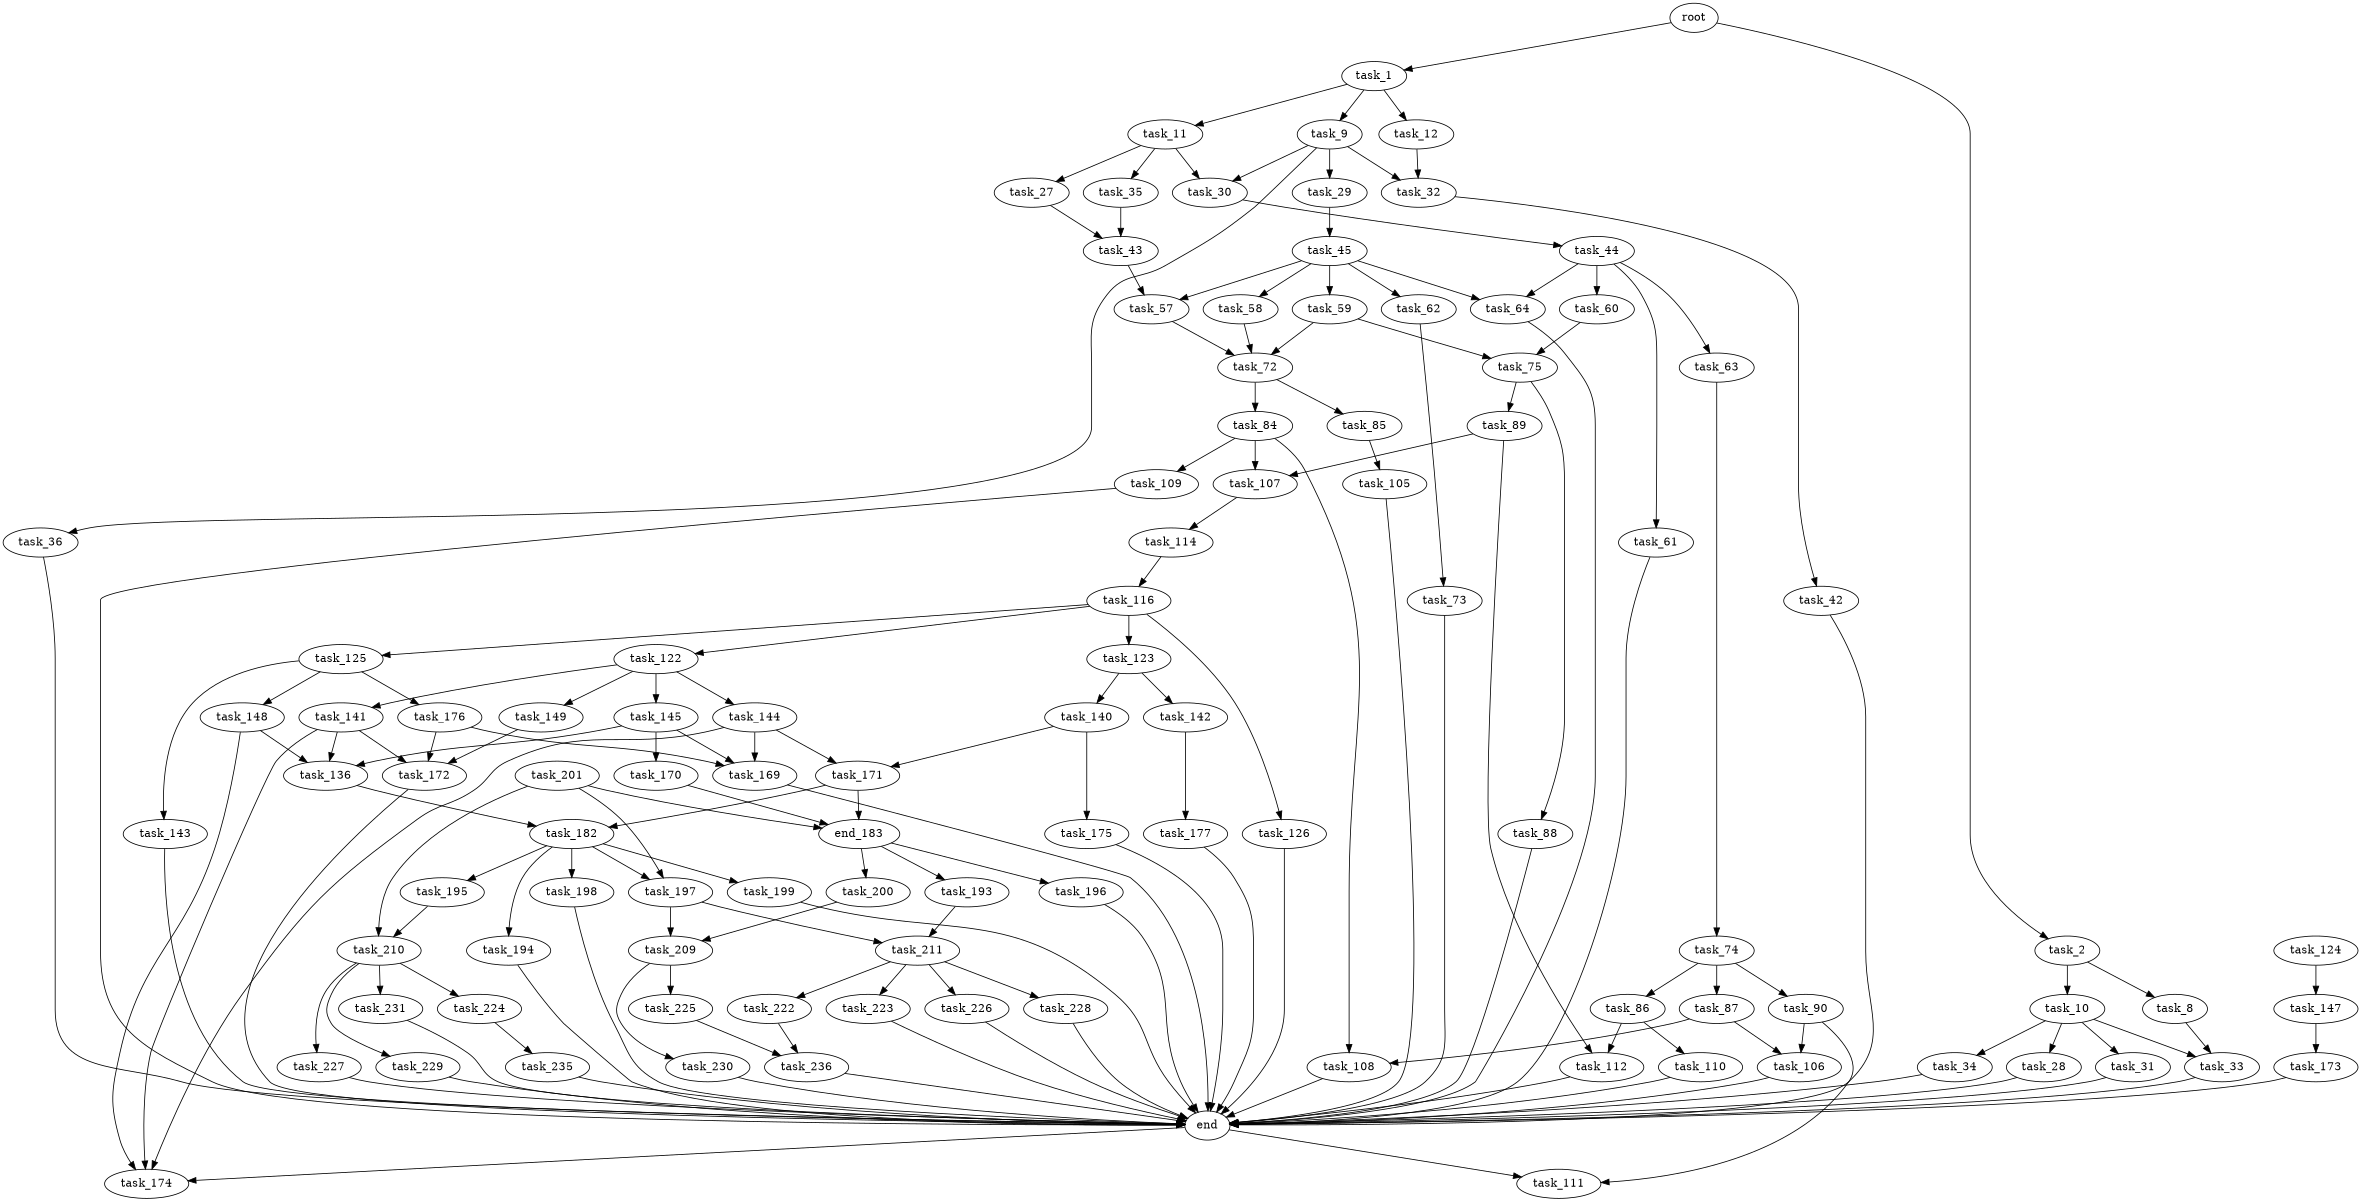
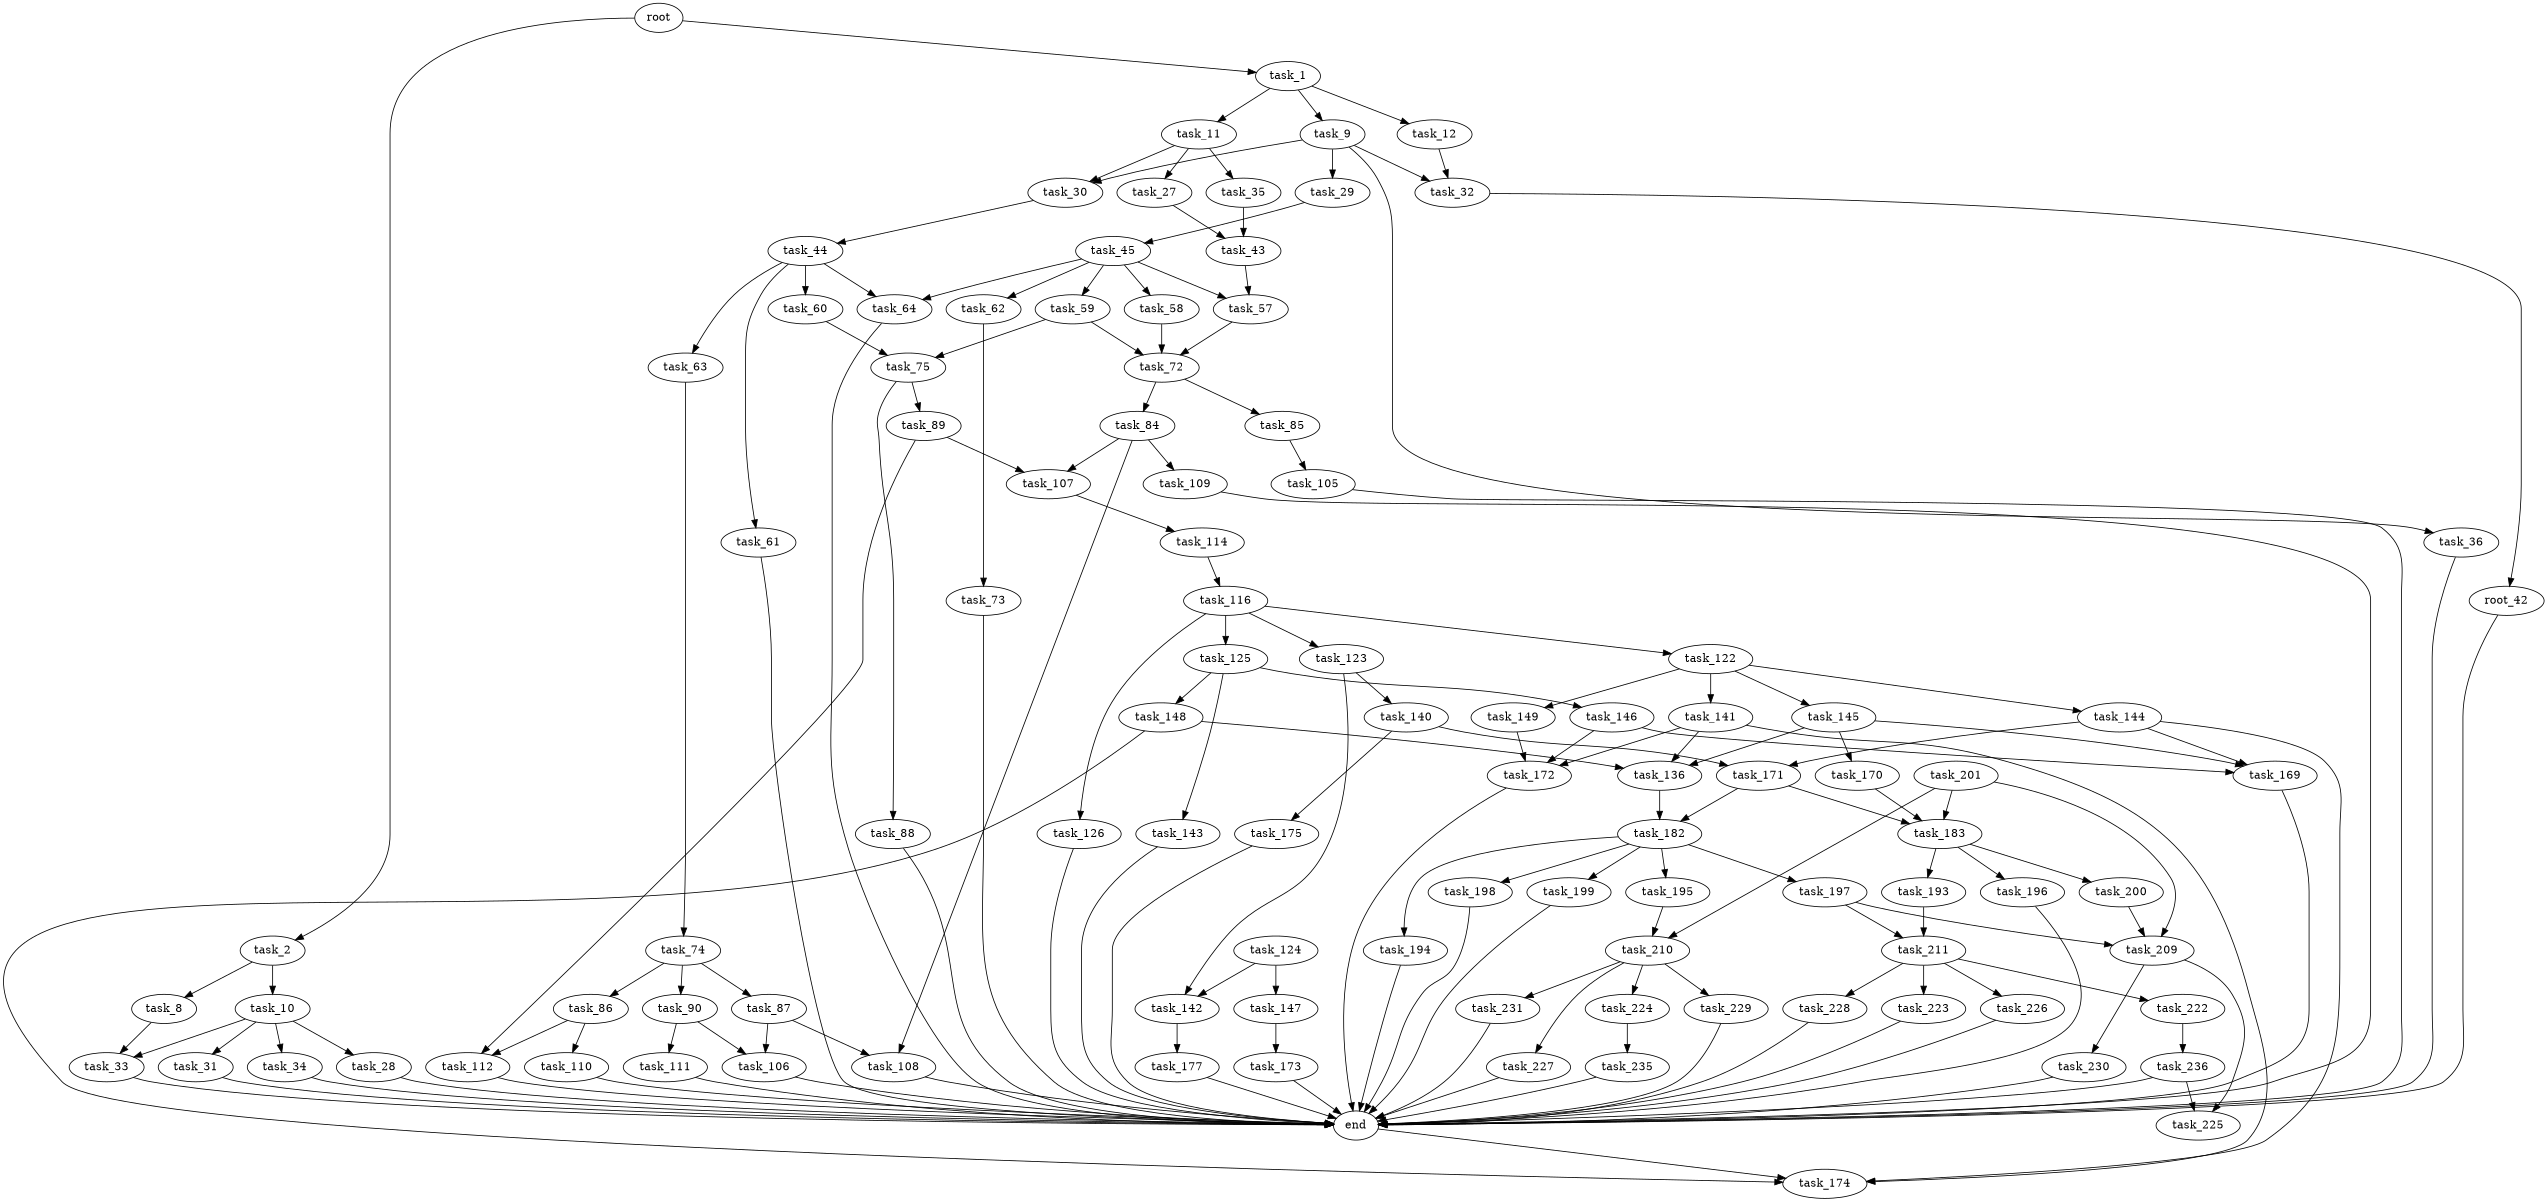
(1821, 601) -> (2507, 601)
(440, 717) -> (1612, 717)
(621, 819) -> (2116, 826)
(859, 834) -> (1940, 834)
none -> (1230, 978)
(735, 1036) -> (2189, 1092)
(1371, 1153) -> (1009, 1114)
